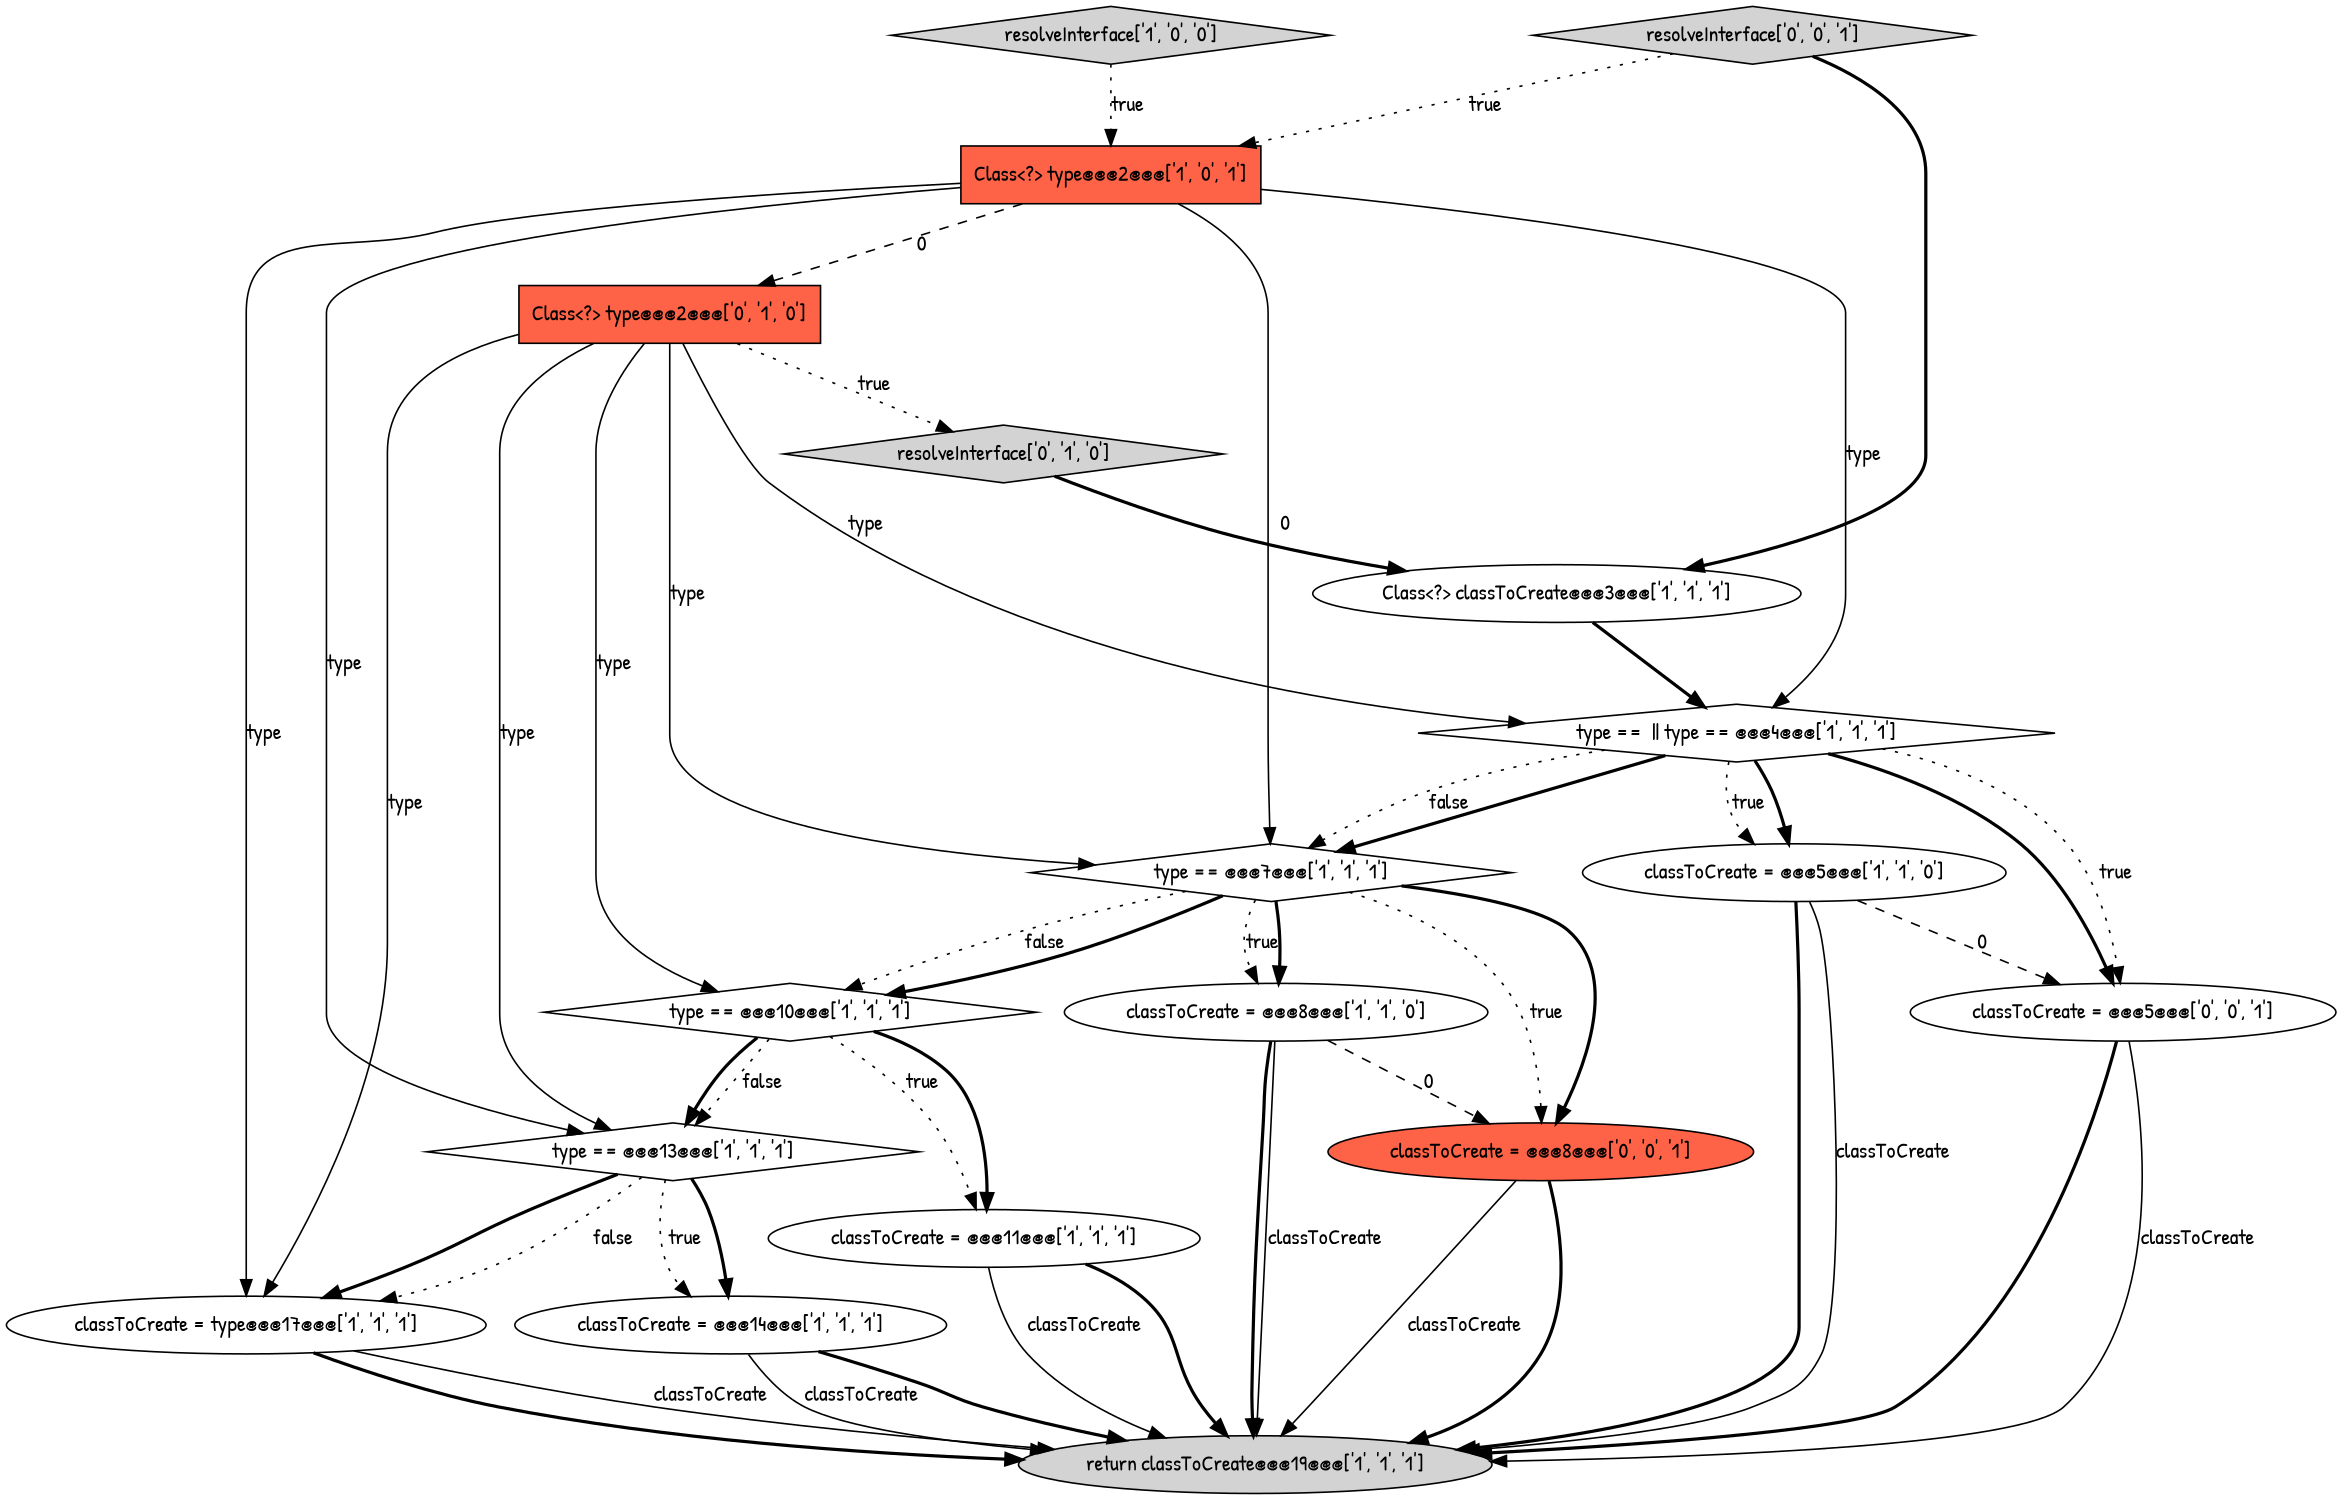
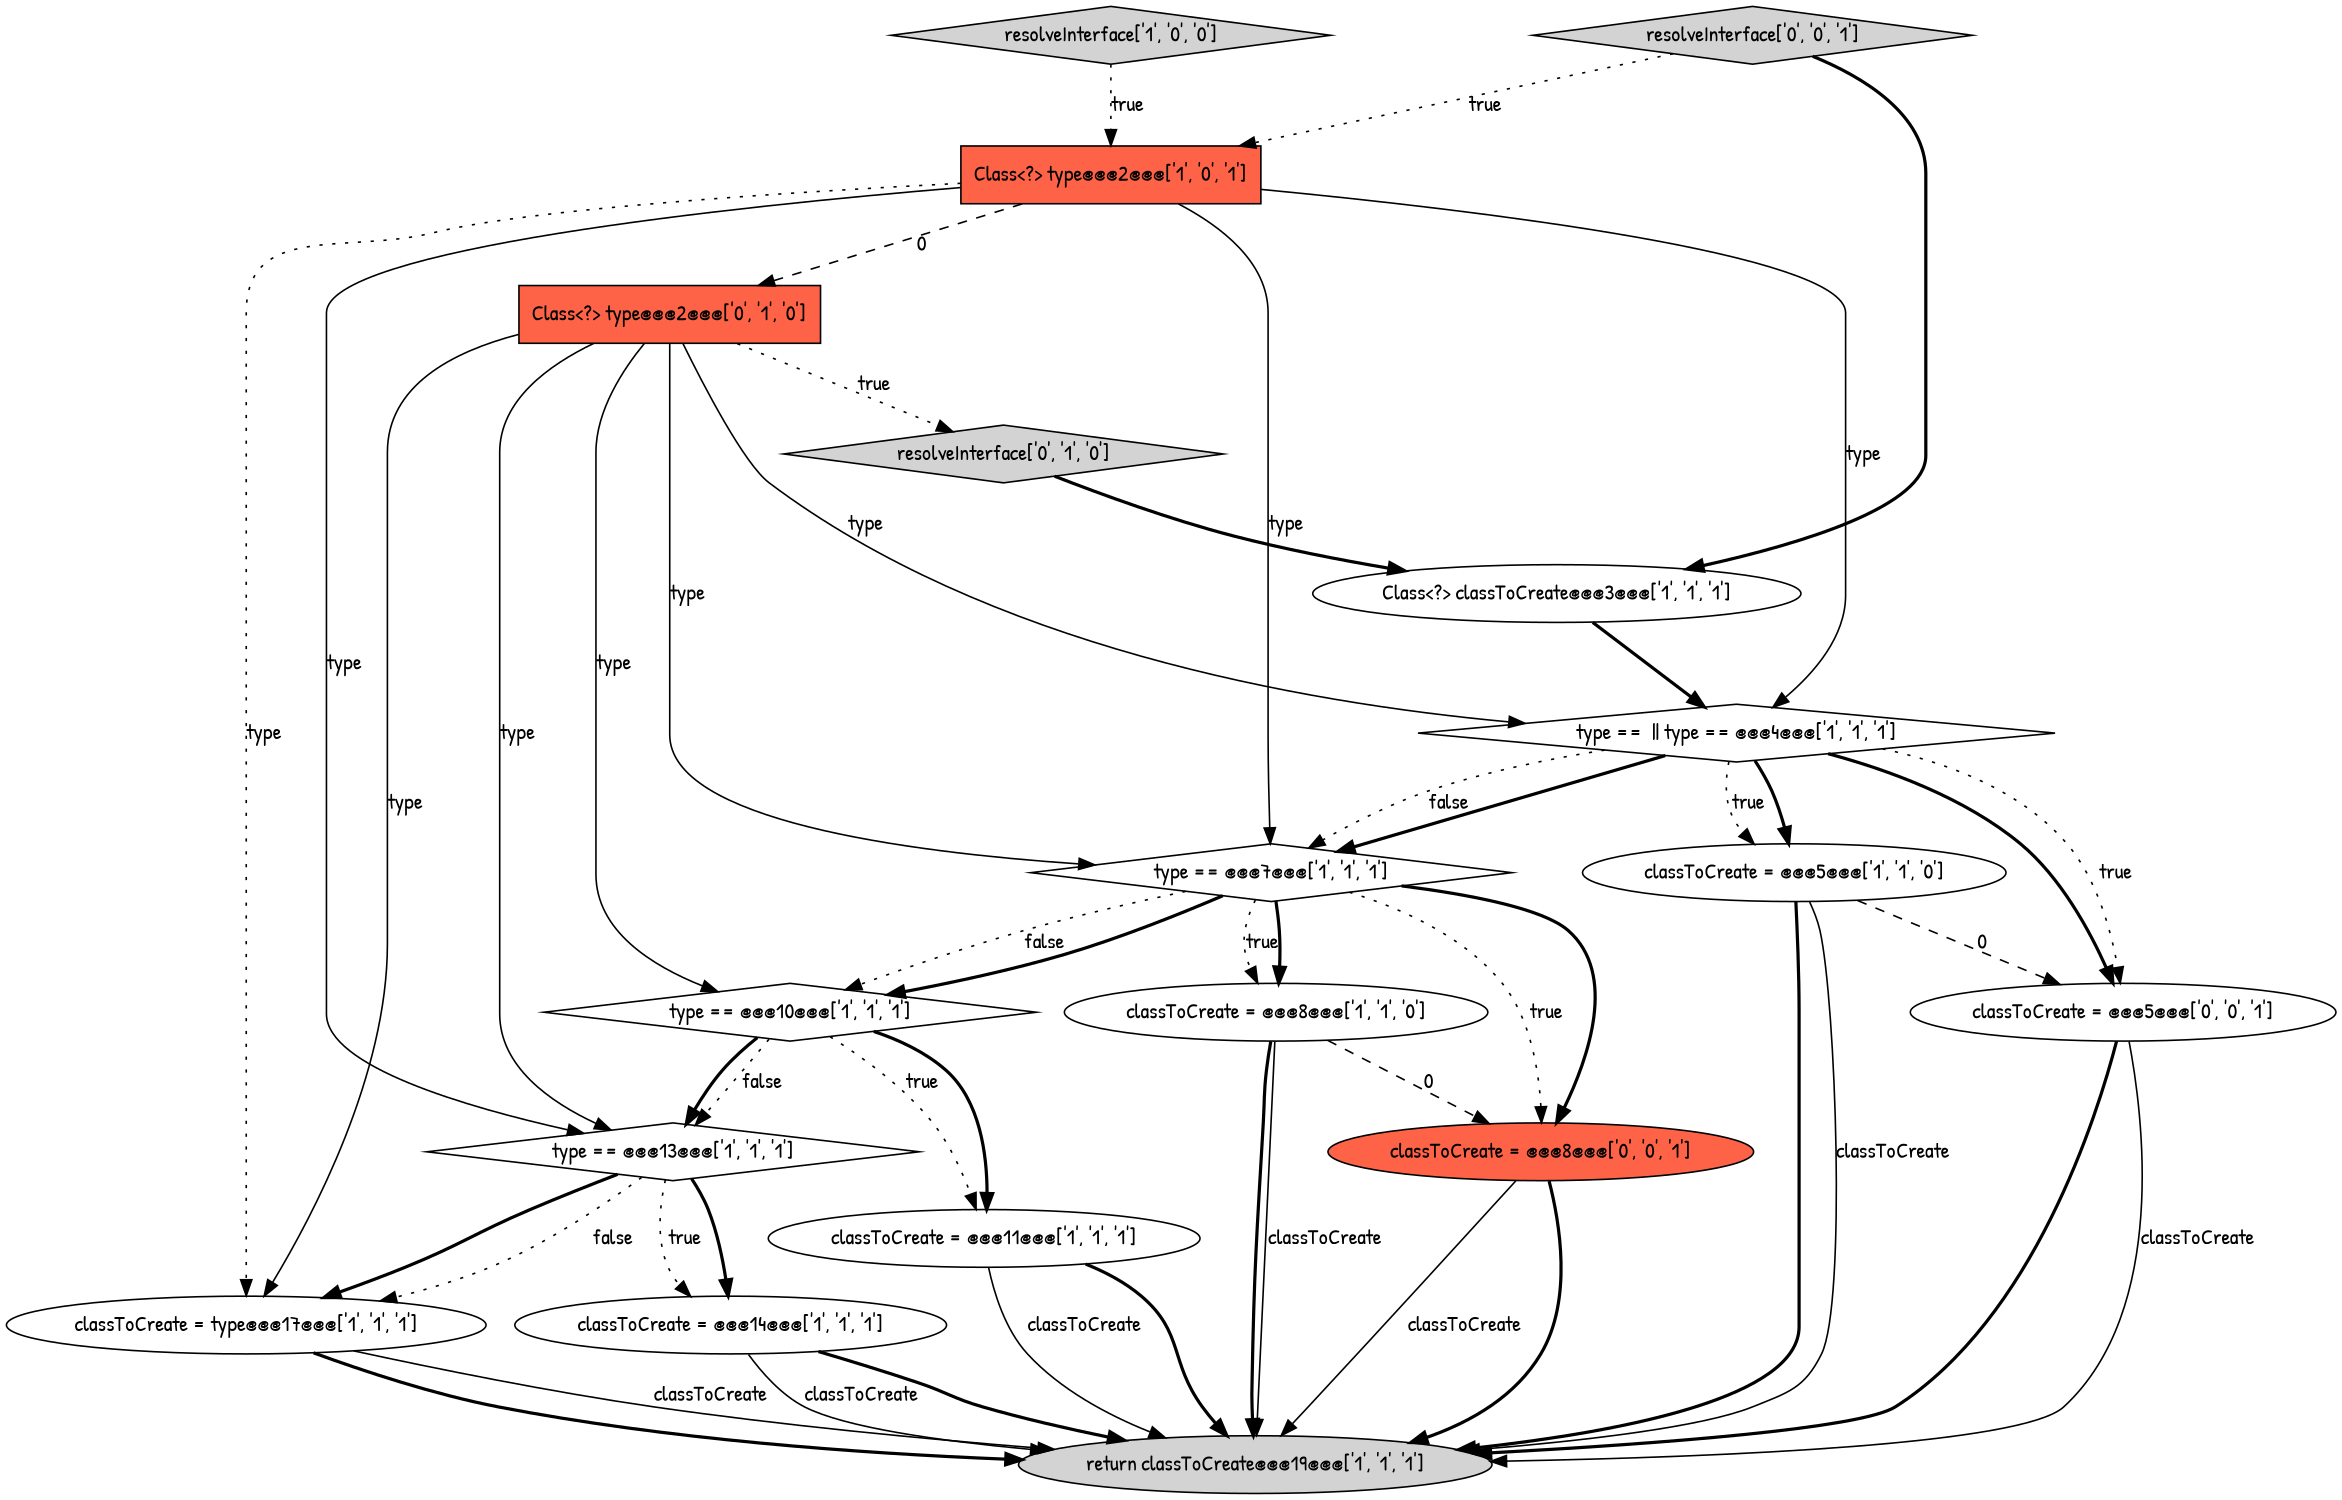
(246, 418) -> (246, 418)
(1286, 524) -> (1286, 524)
